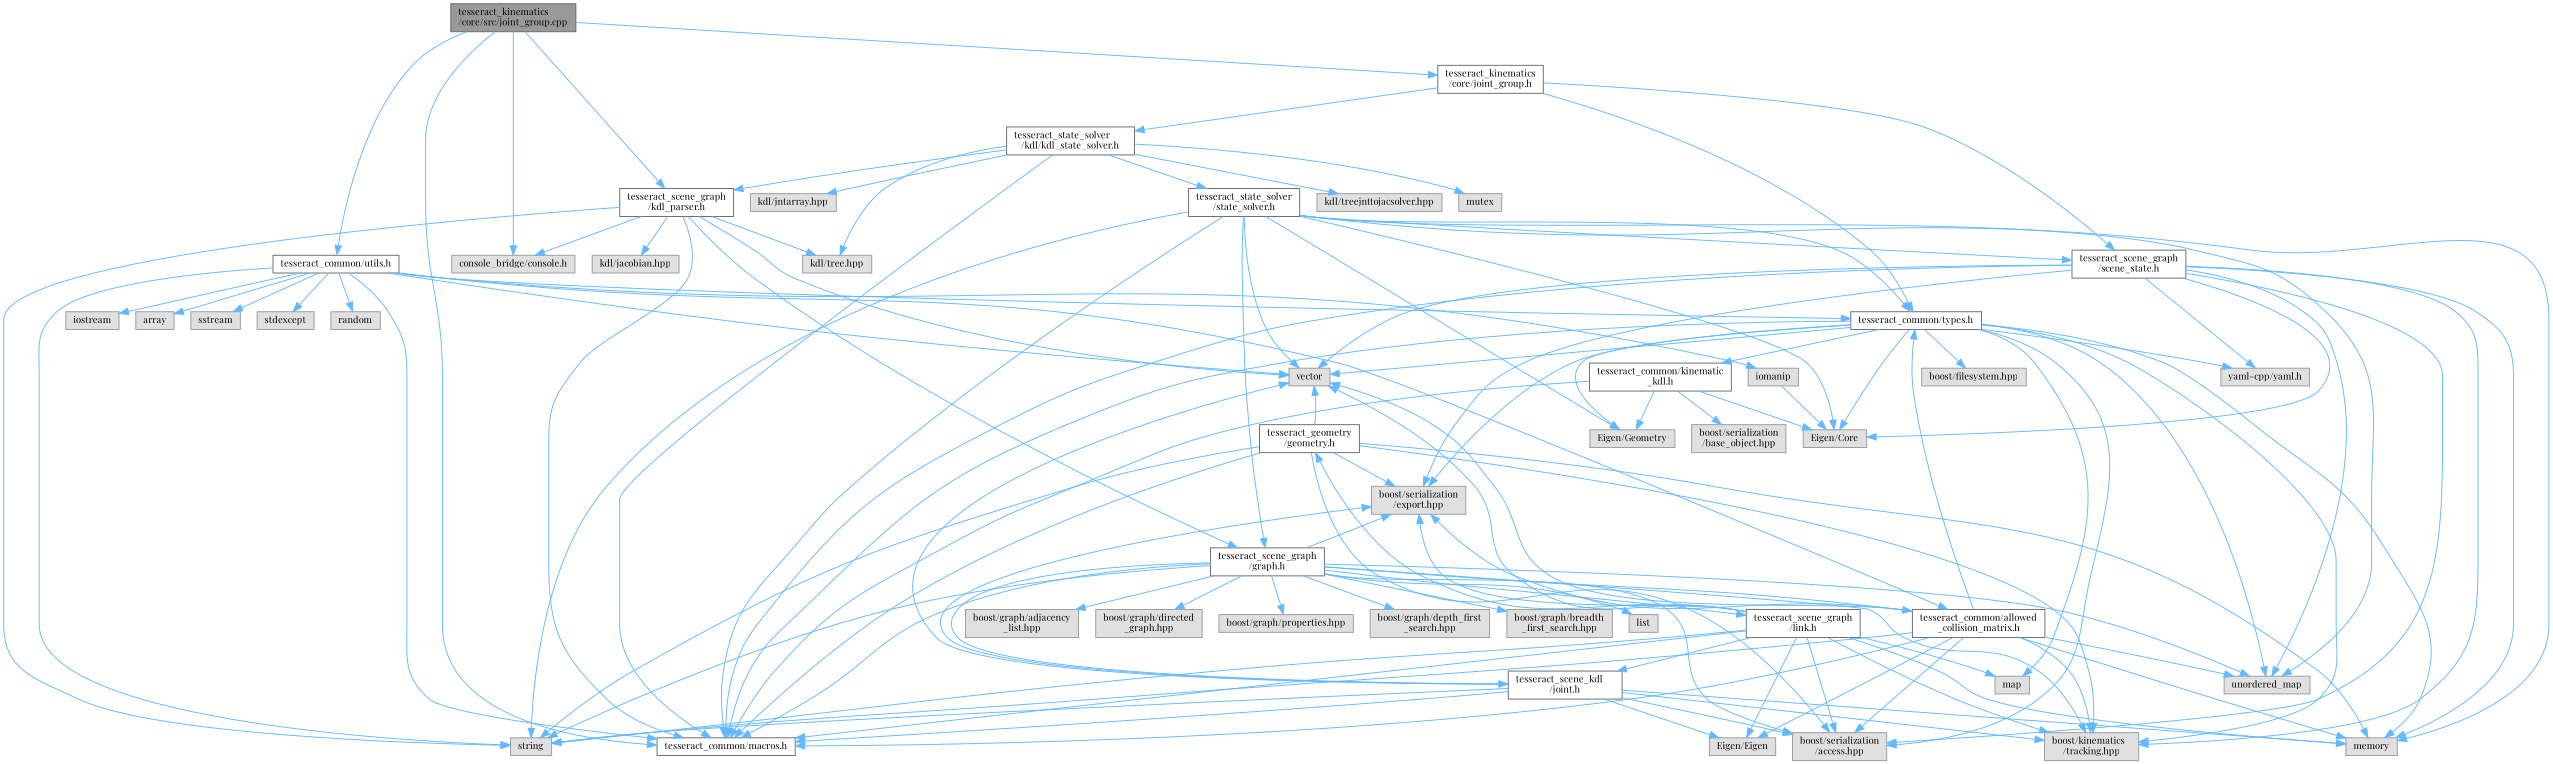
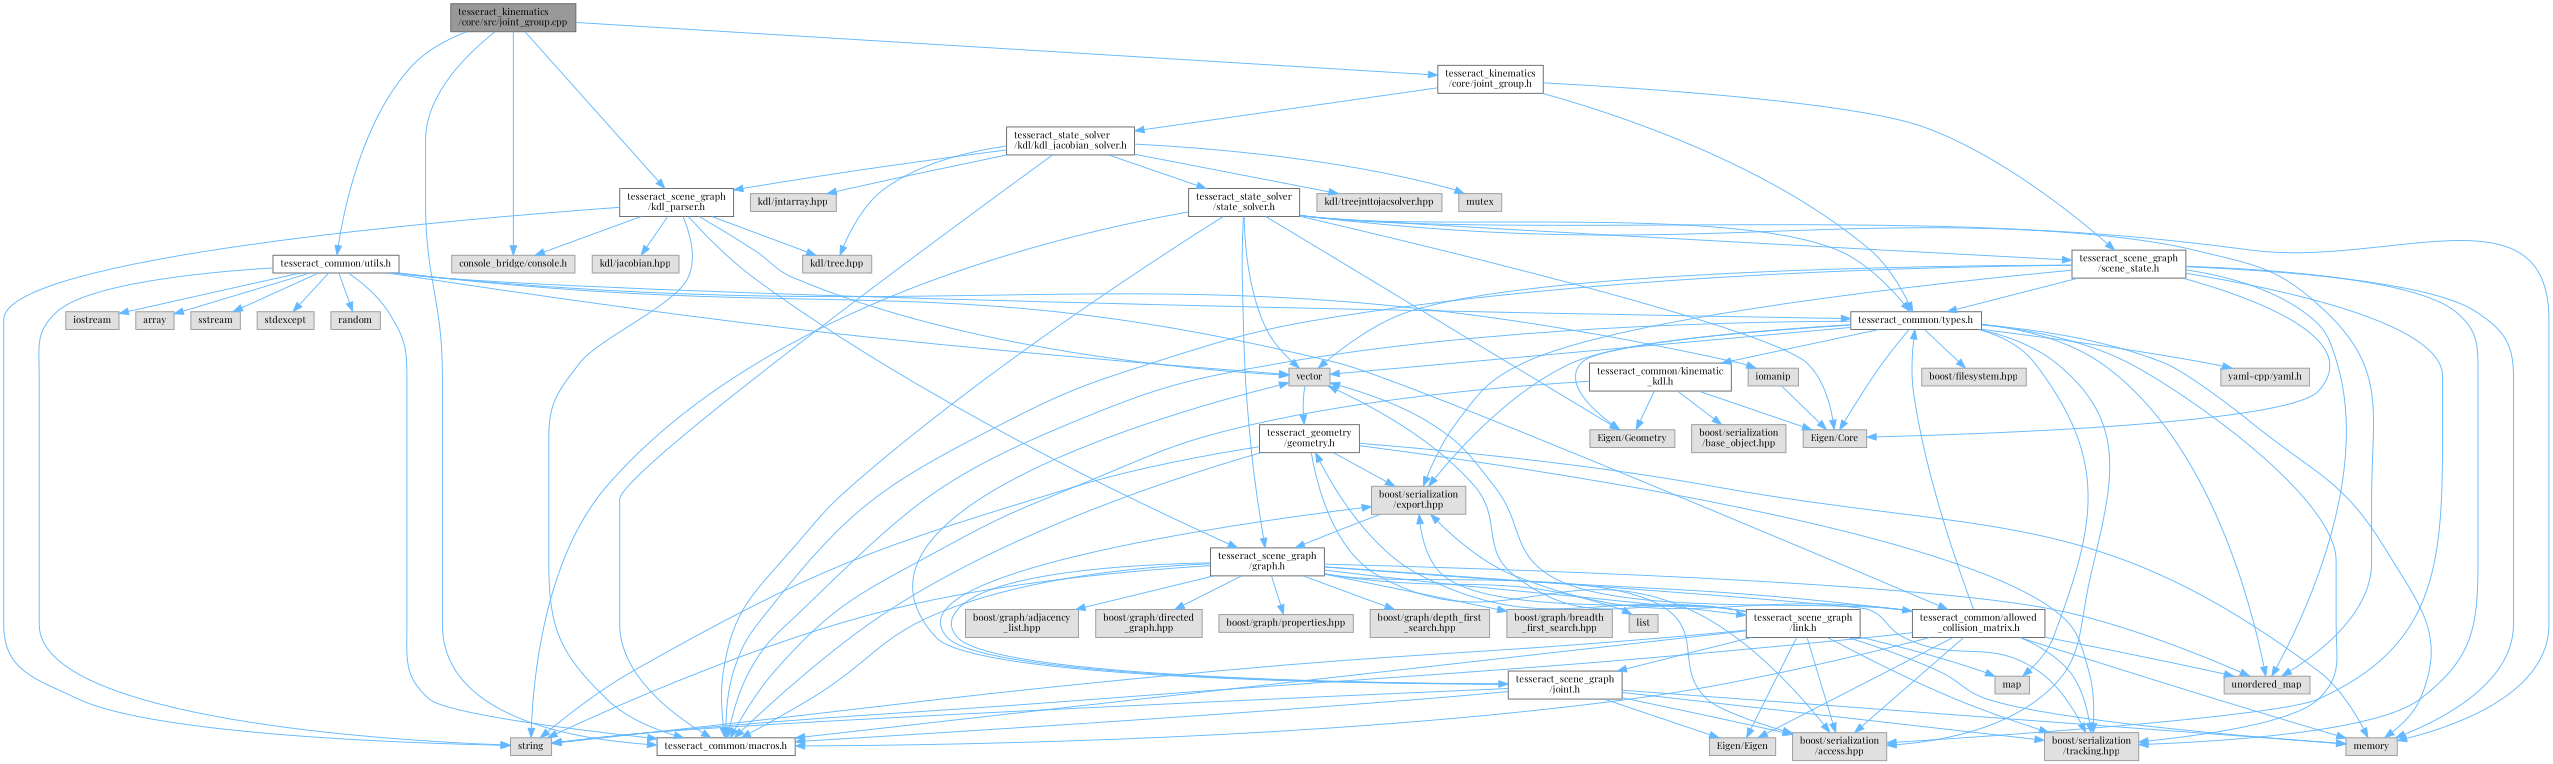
(1071, 141) -> (1071, 141)
(2196, 320) -> (2017, 294)
(1316, 406) -> (1303, 400)
(1346, 532) -> (1344, 528)
(1565, 685) -> (1565, 685)
(2092, 747) -> (2092, 747)
